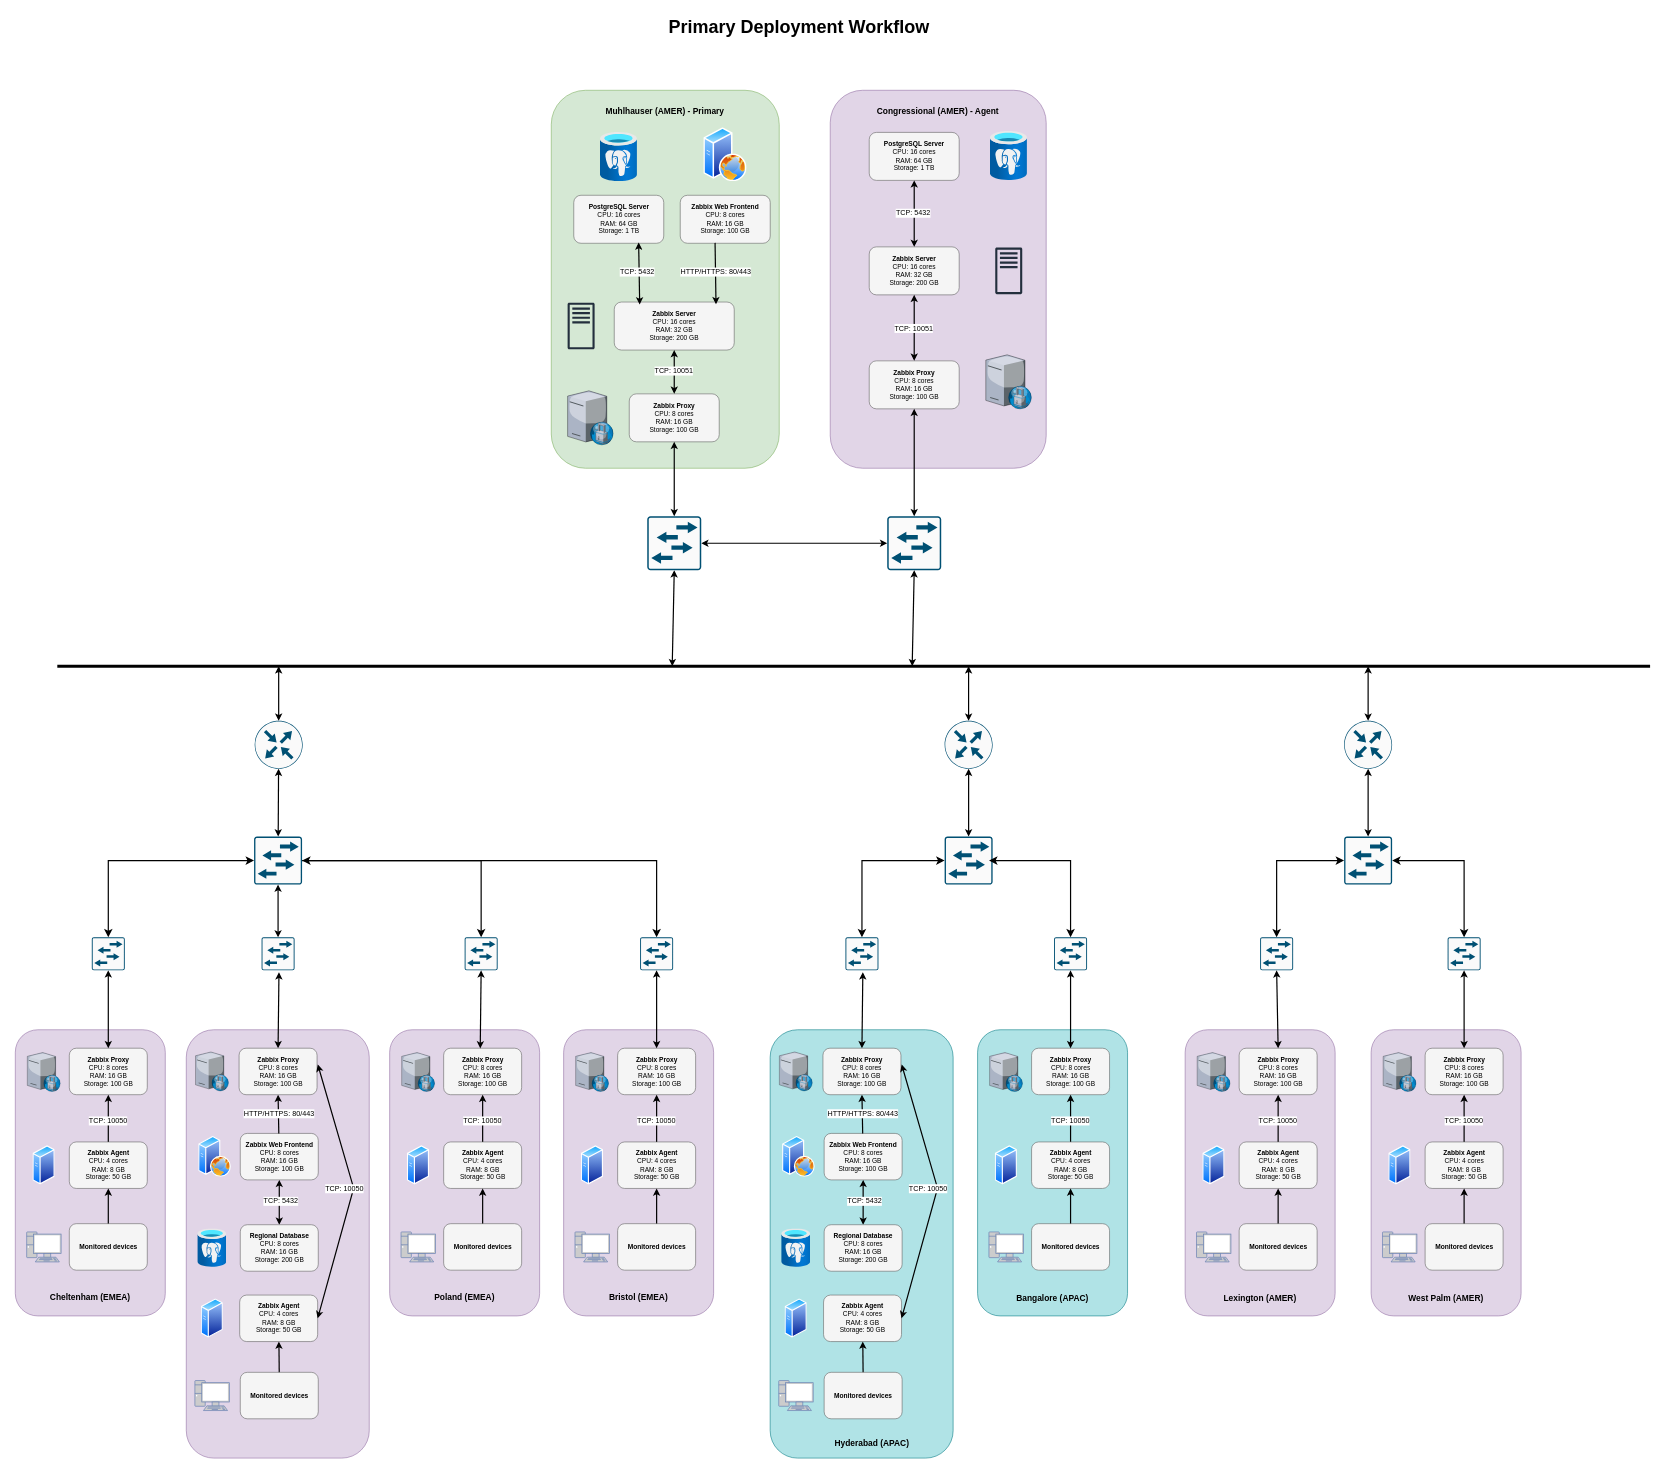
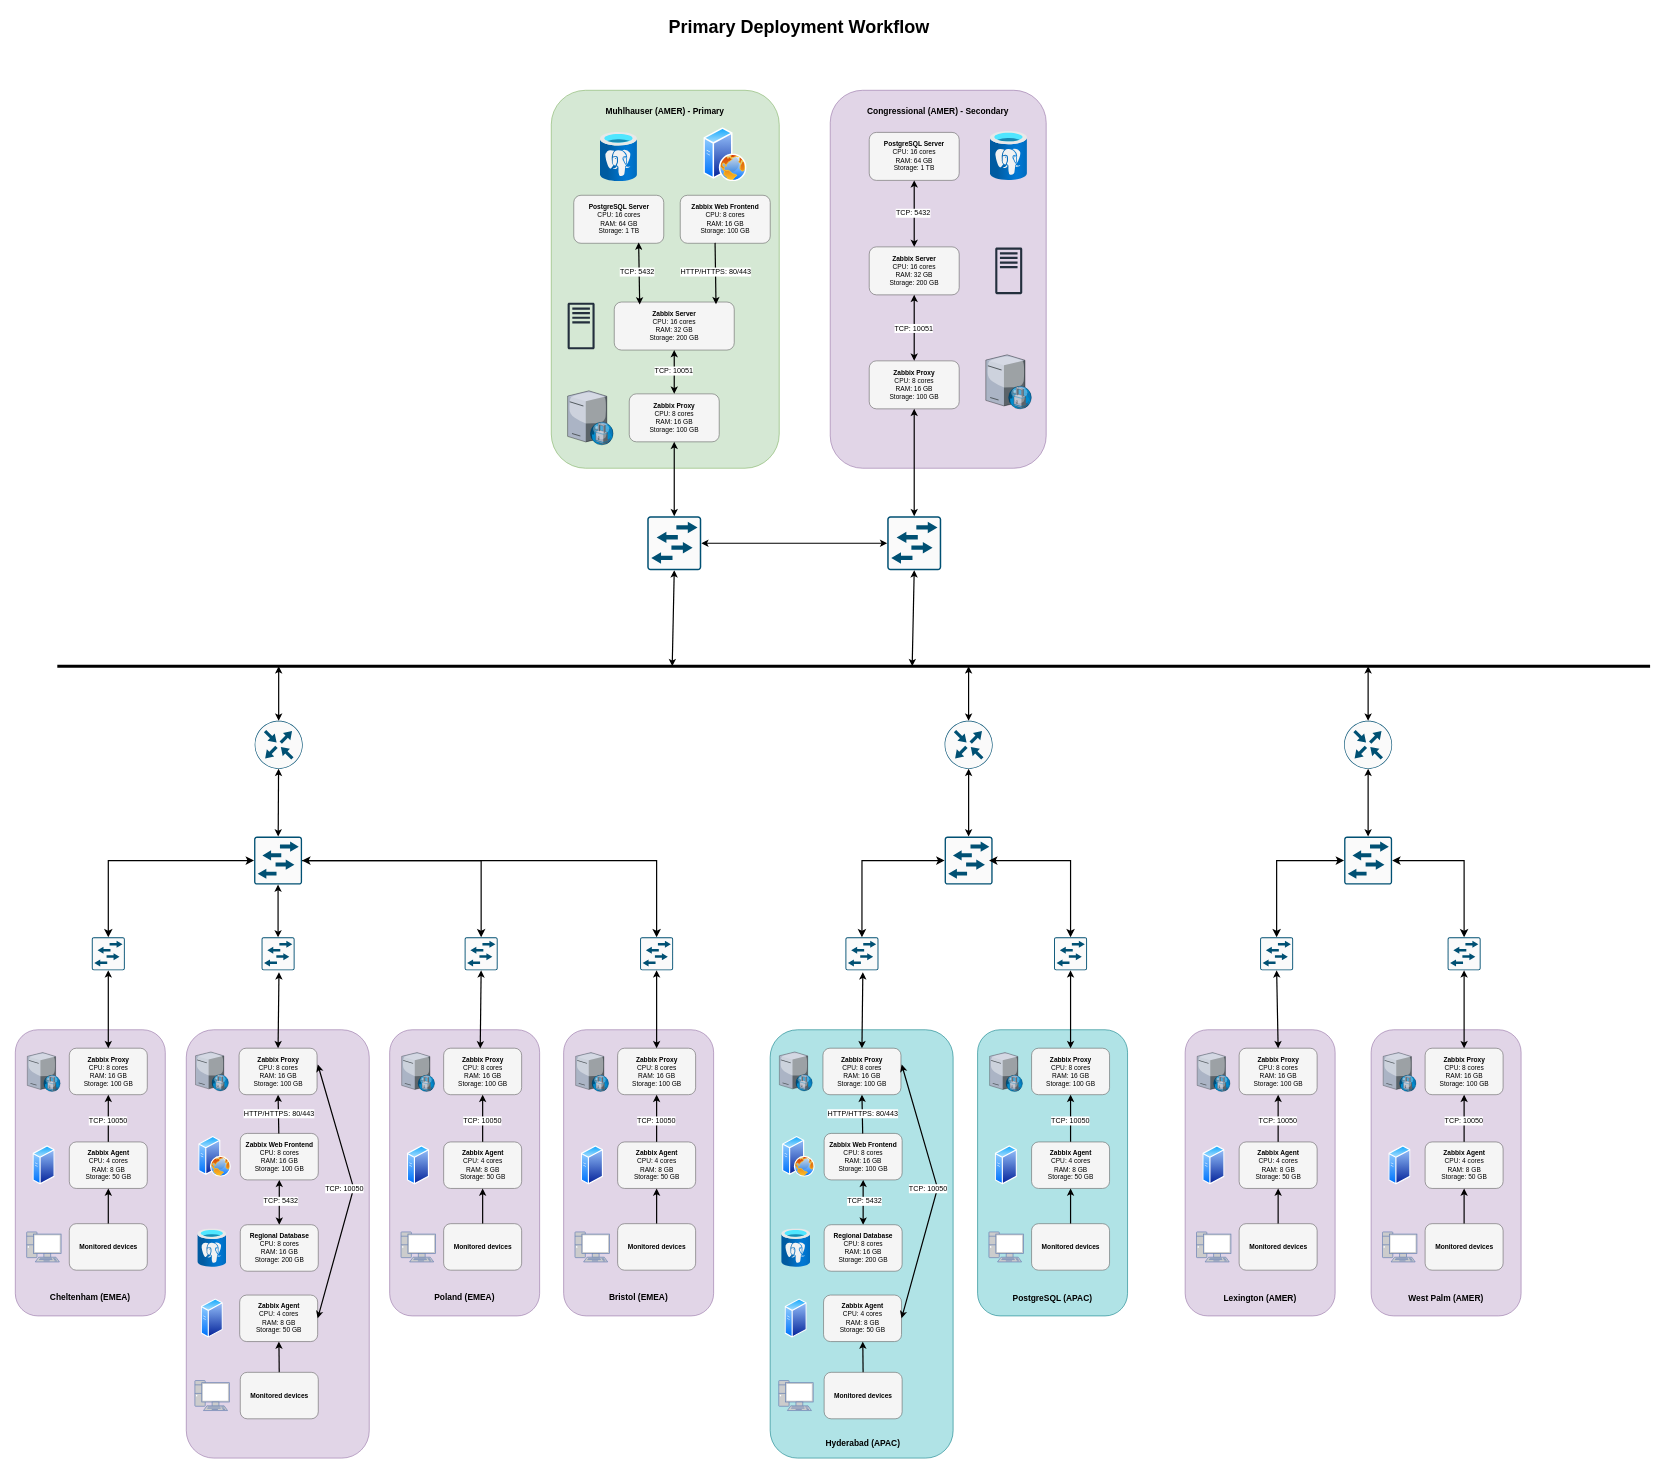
(938, 111) -> (938, 111)
(1053, 1299) -> (1053, 1299)
(872, 1443) -> (863, 1443)
